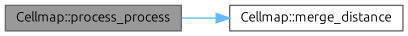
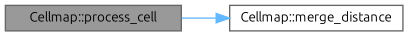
(93, 18) -> (93, 18)
